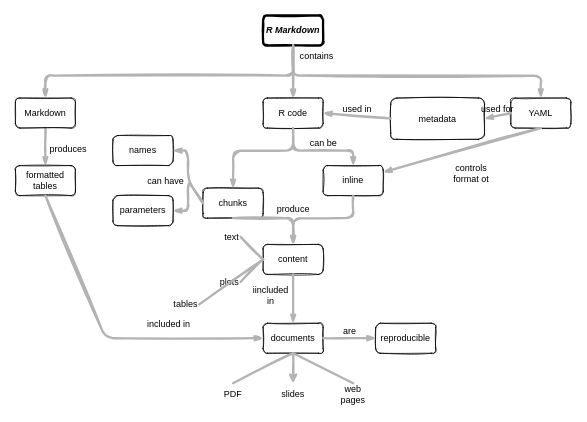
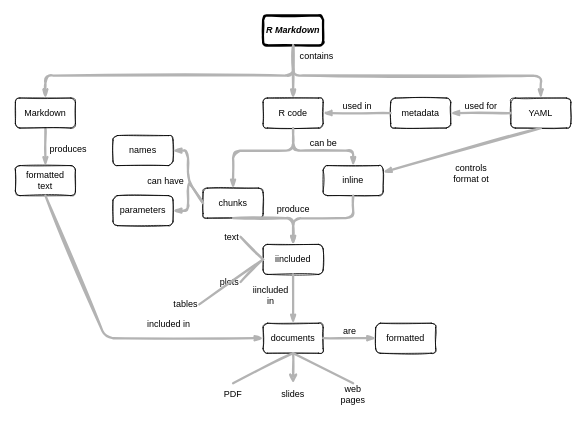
(437, 119) -> (420, 113)
(45, 180) -> (45, 180)
(293, 259) -> (293, 259)
(405, 338) -> (405, 338)
